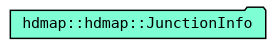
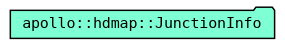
(138, 24) -> (142, 24)
